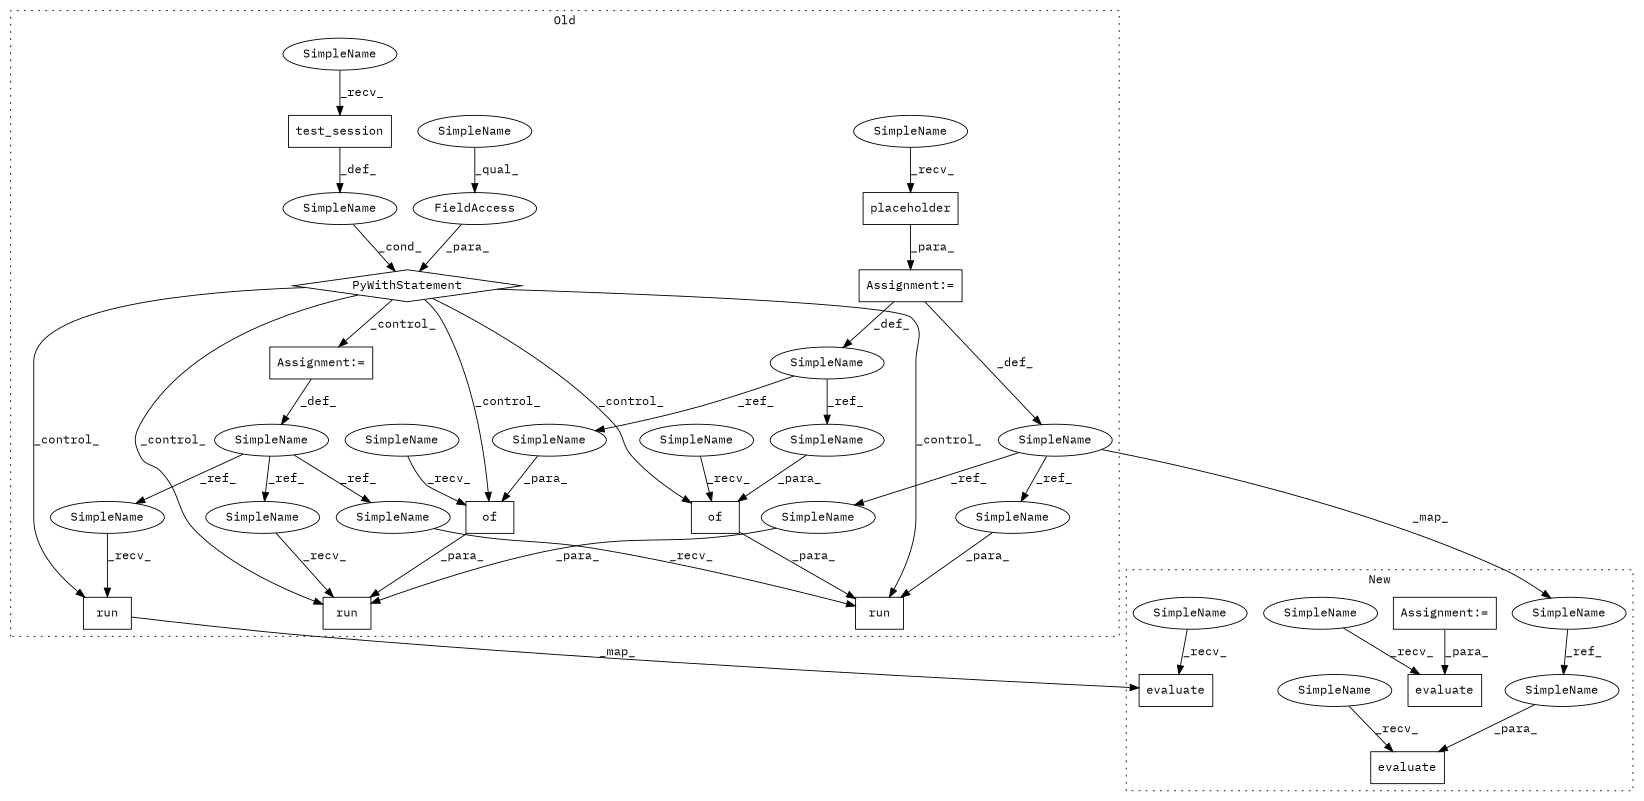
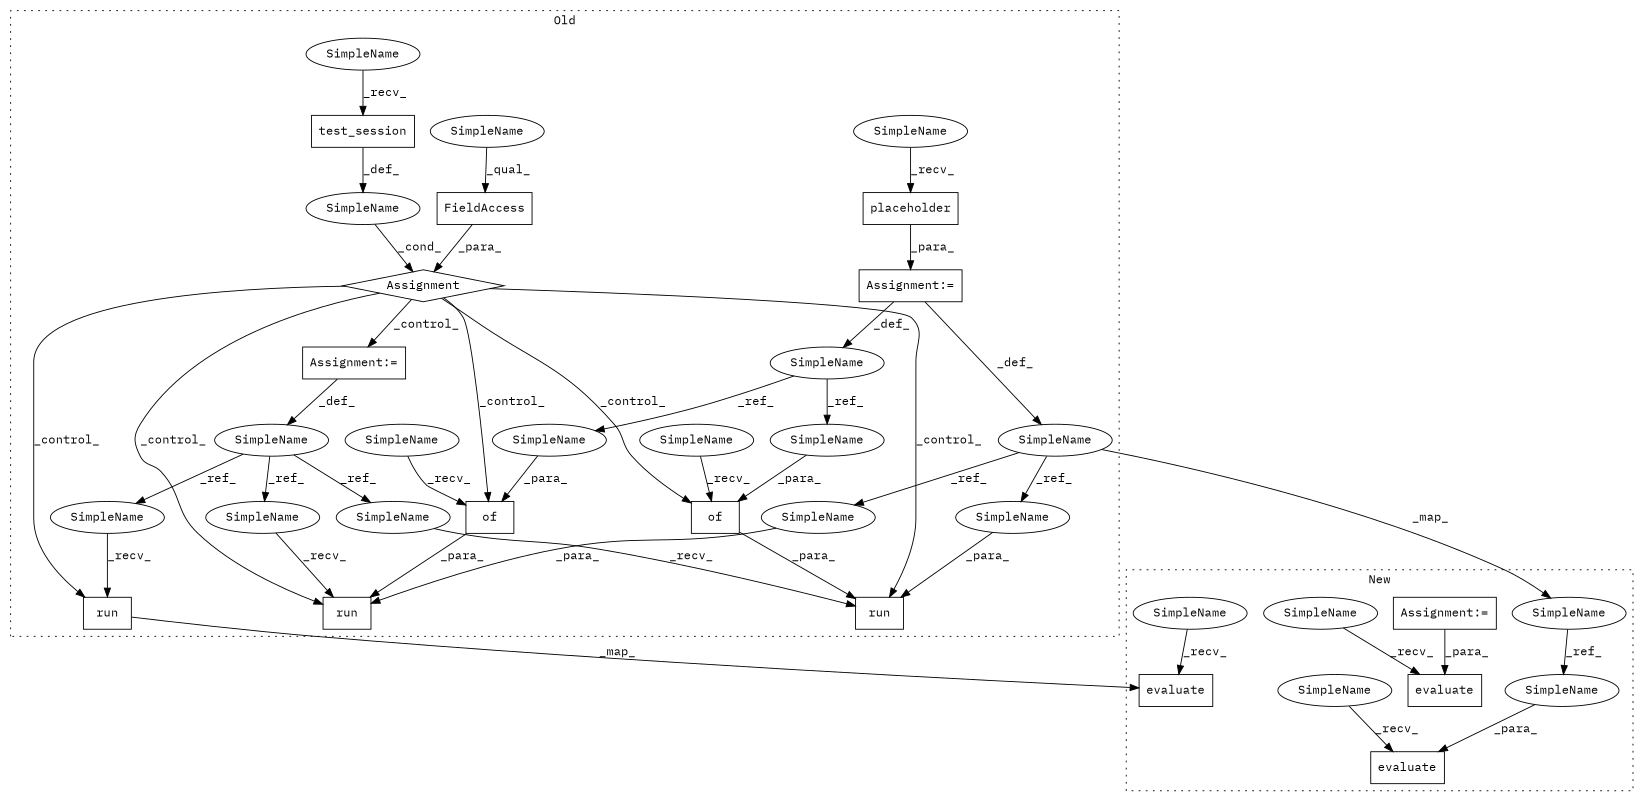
(475, 209) -> (485, 209)
(407, 286) -> (423, 286)
